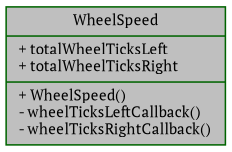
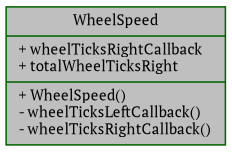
(94, 50) -> (111, 50)
